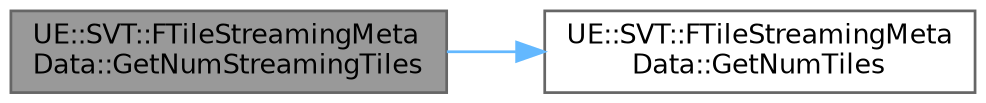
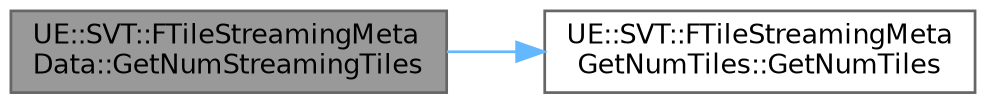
(760, 52) -> (760, 52)
